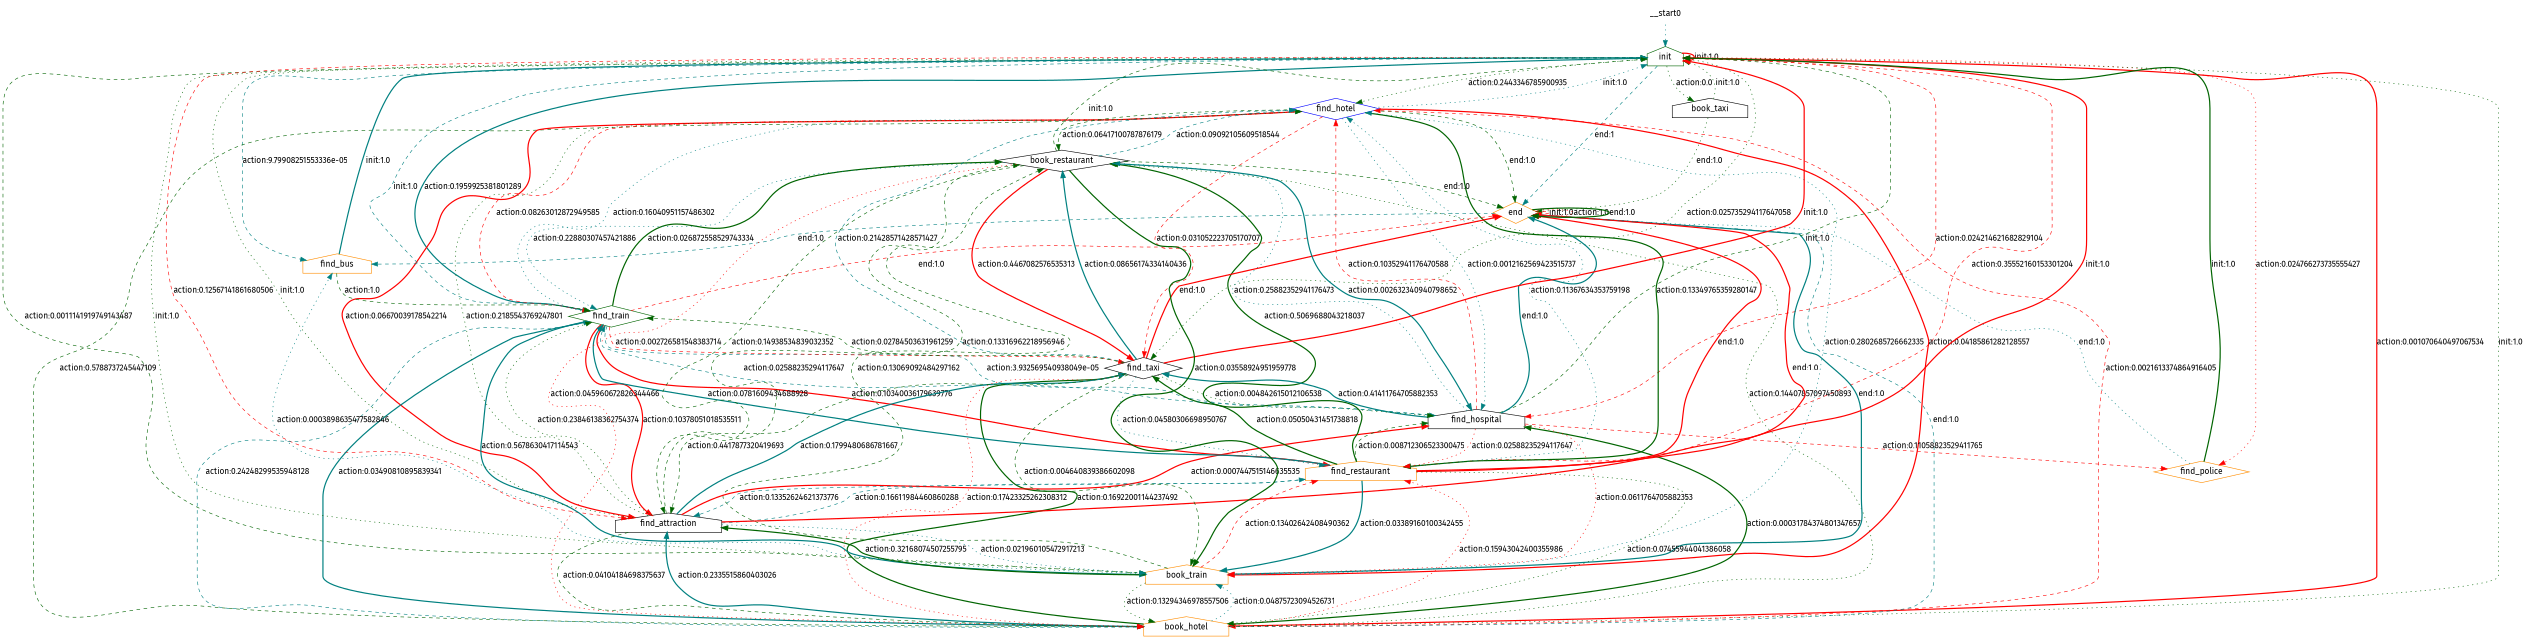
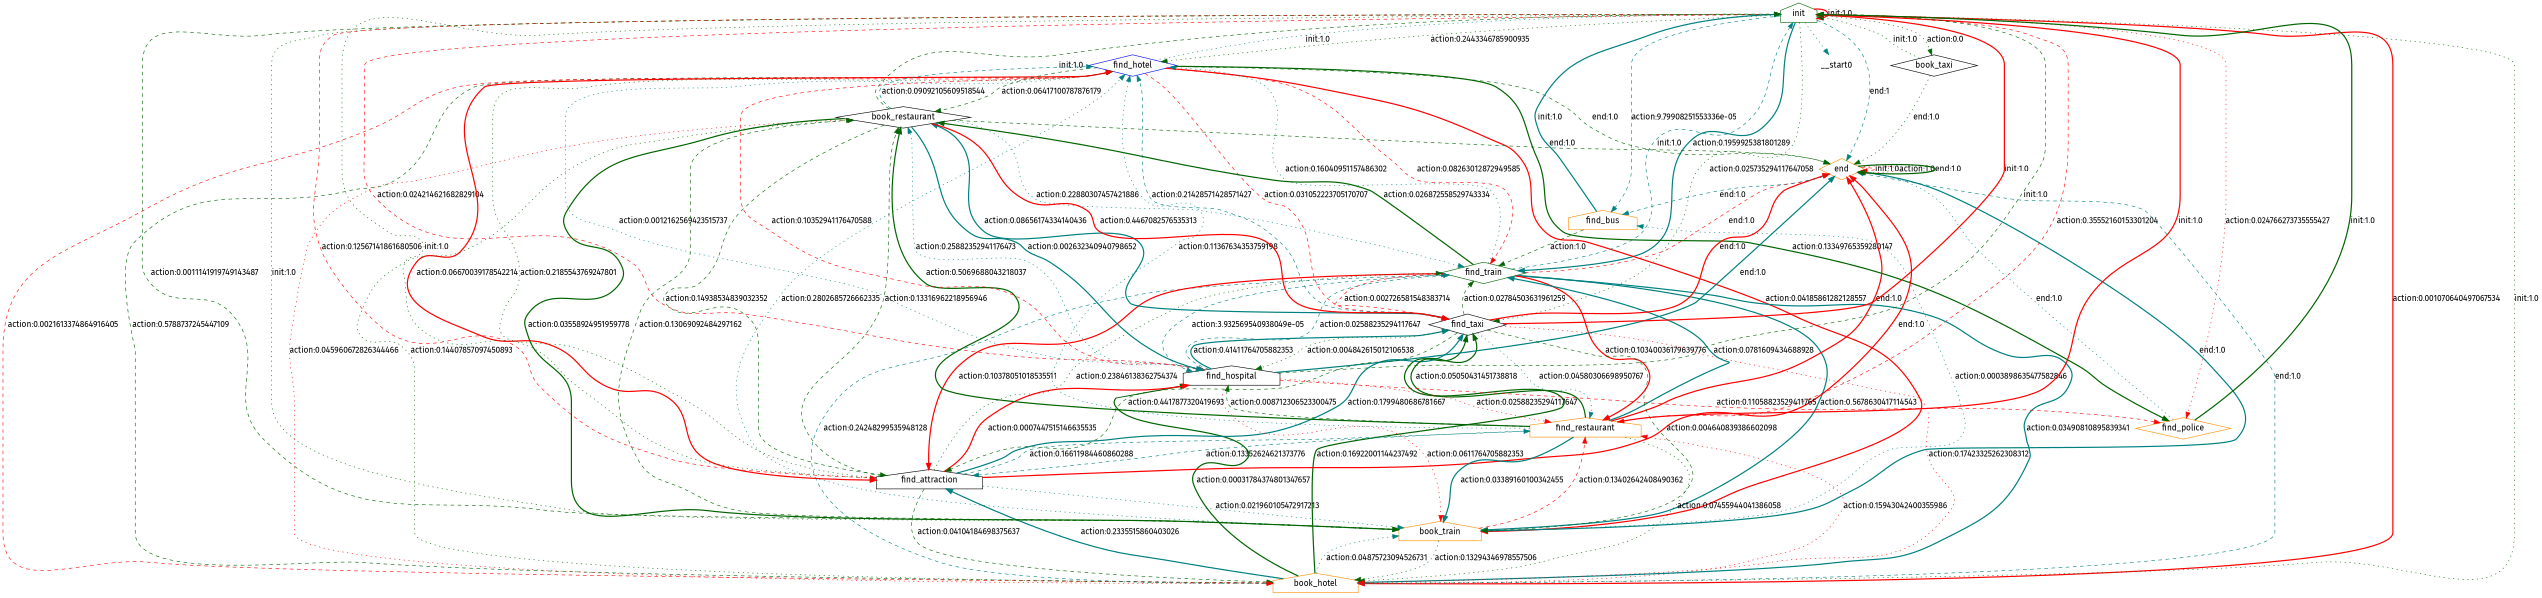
(1665, 33) -> (1815, 36)
(1710, 109) -> (1934, 66)
(1656, 290) -> (1610, 239)
(934, 566) -> none
